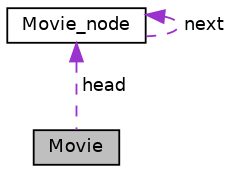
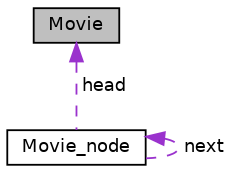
(76, 96) -> (76, 96)
